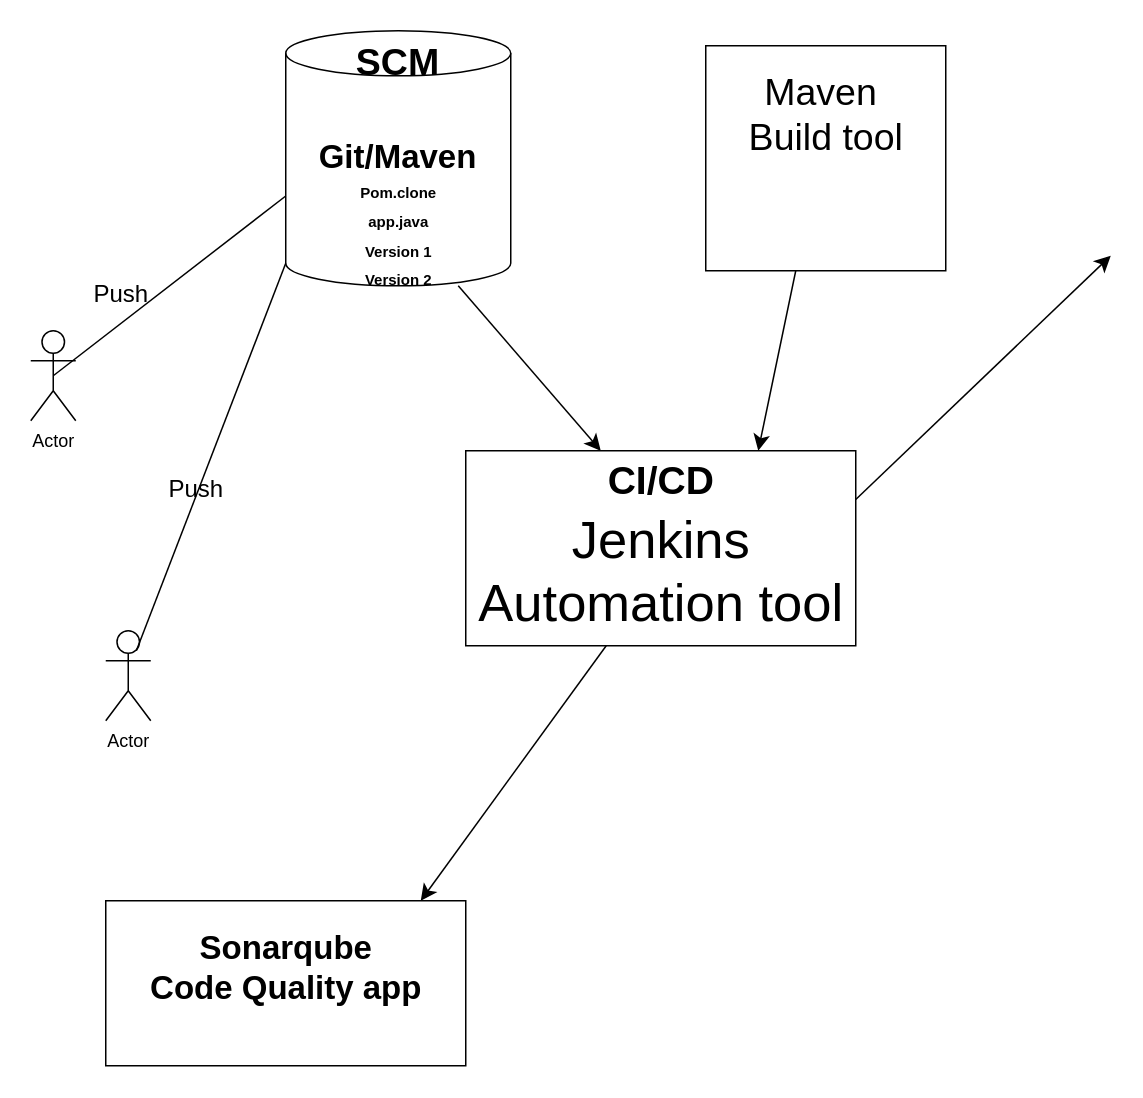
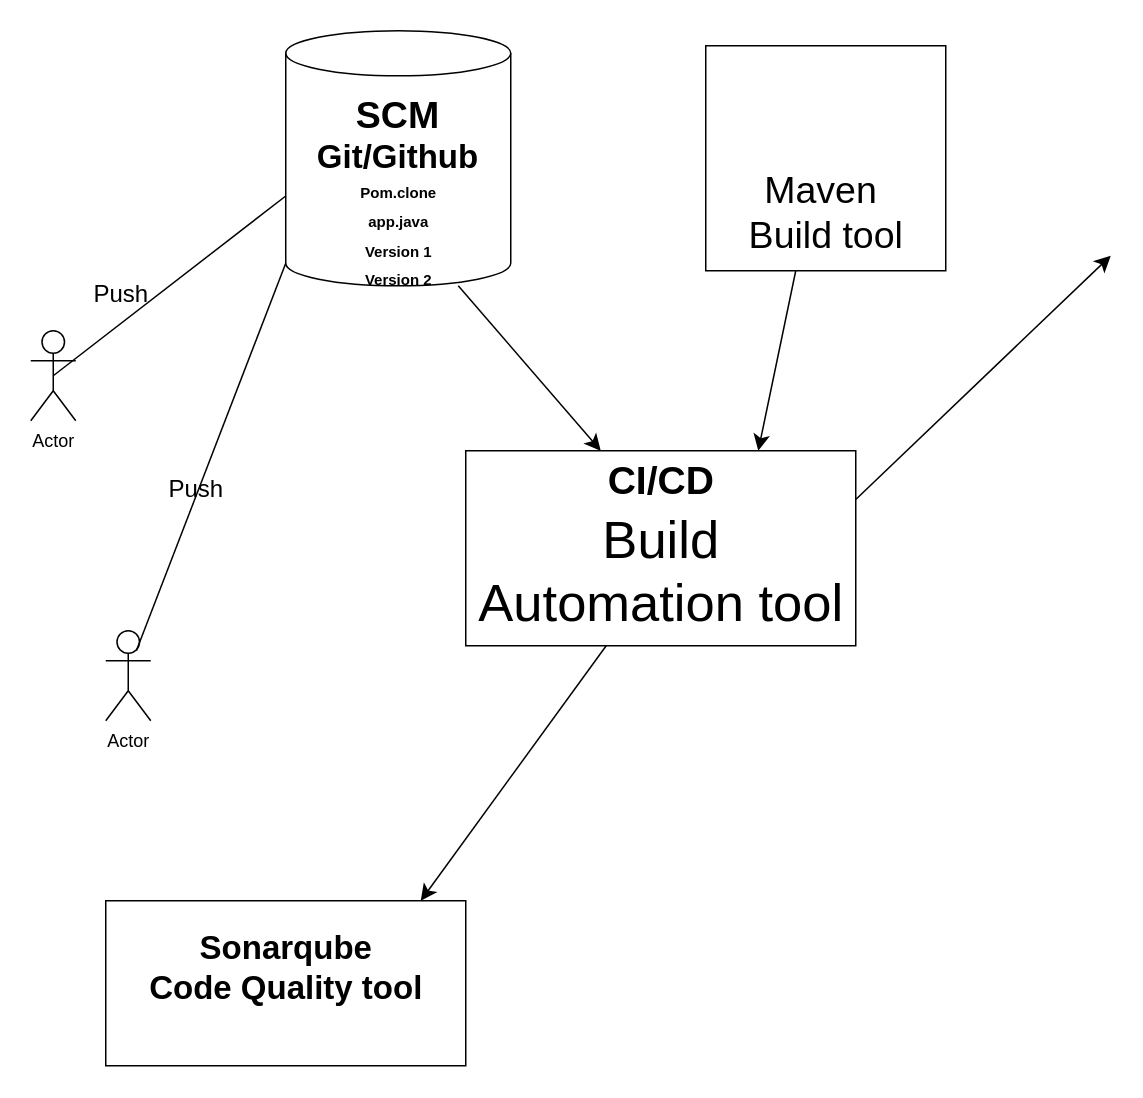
(398, 61) -> (398, 113)
(826, 113) -> (826, 211)
(398, 158) -> (398, 158)
(662, 571) -> (662, 571)
(287, 968) -> (287, 968)
